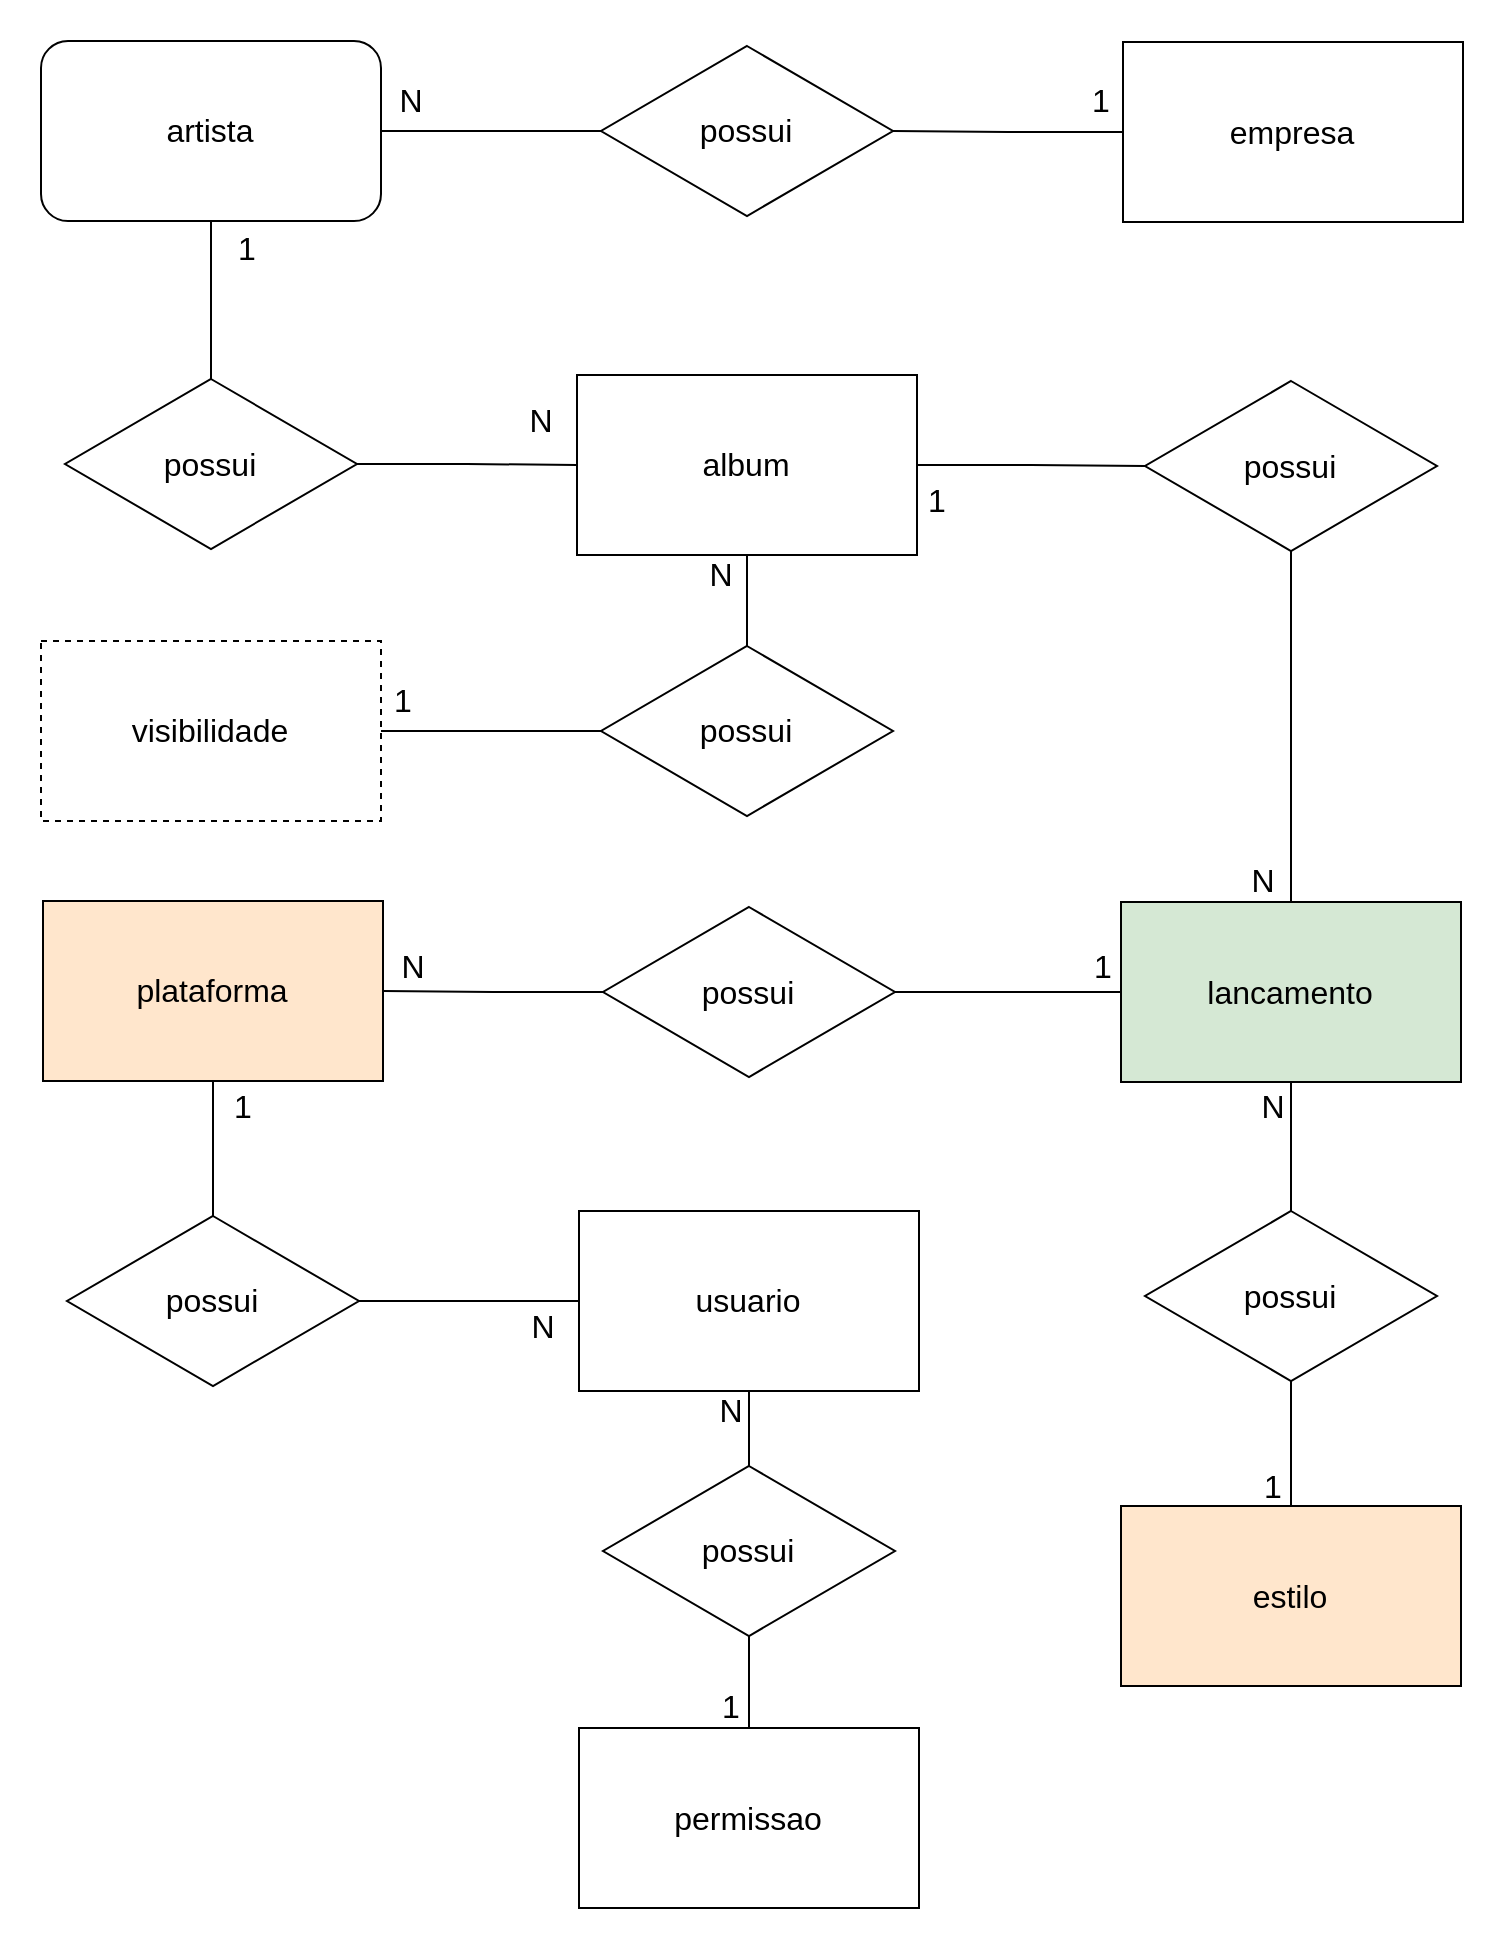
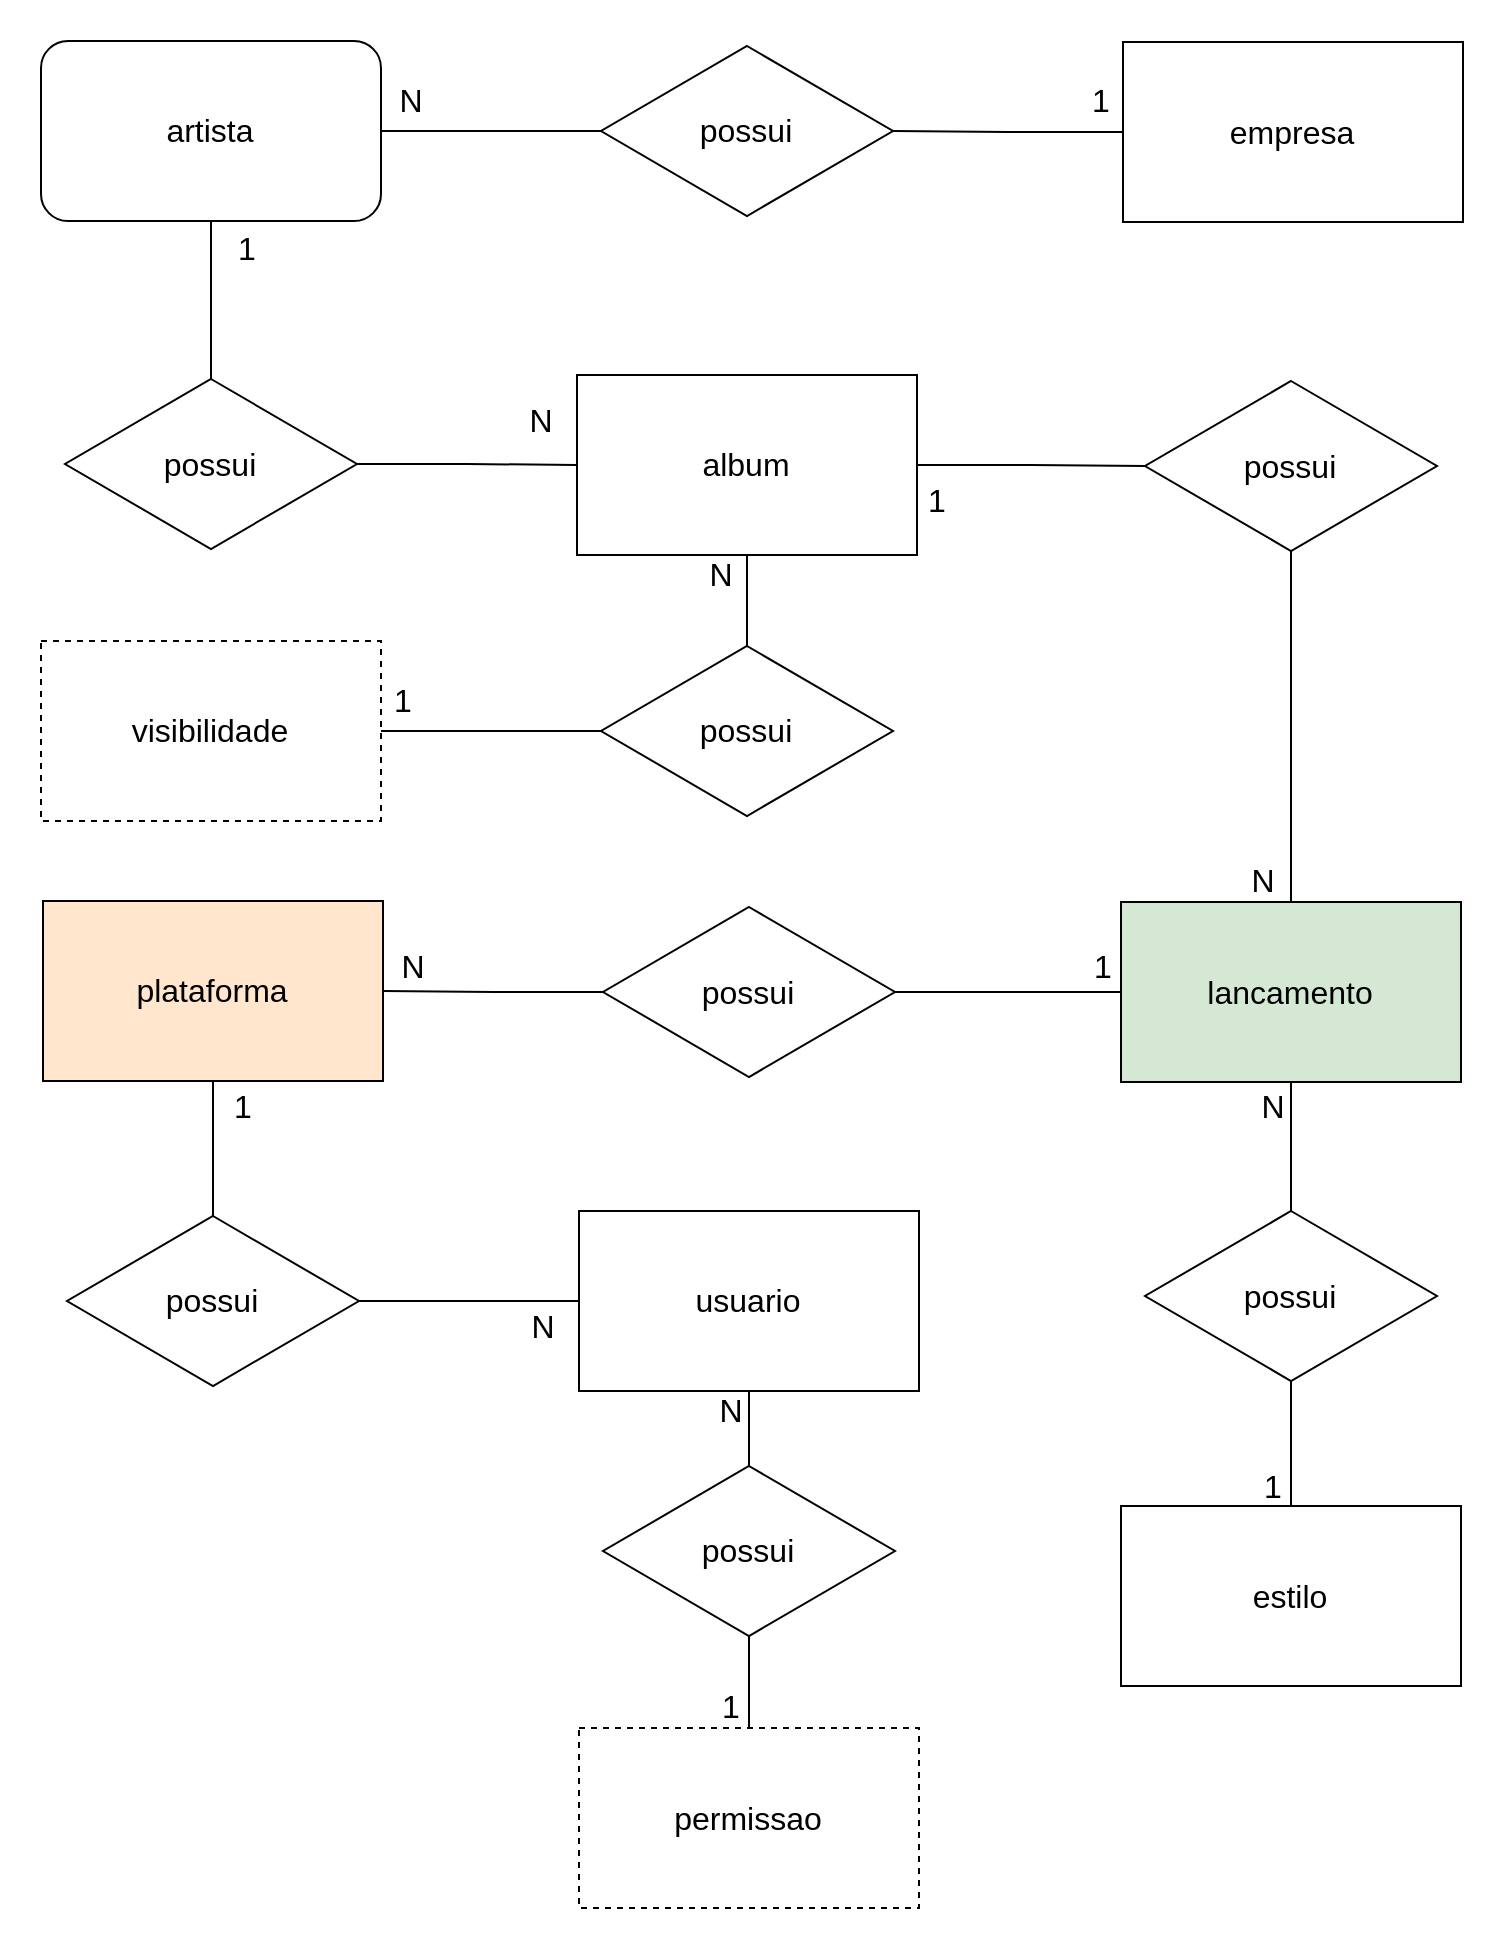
(1291, 1596) -> (1291, 1596)
(749, 1818) -> (749, 1818)
